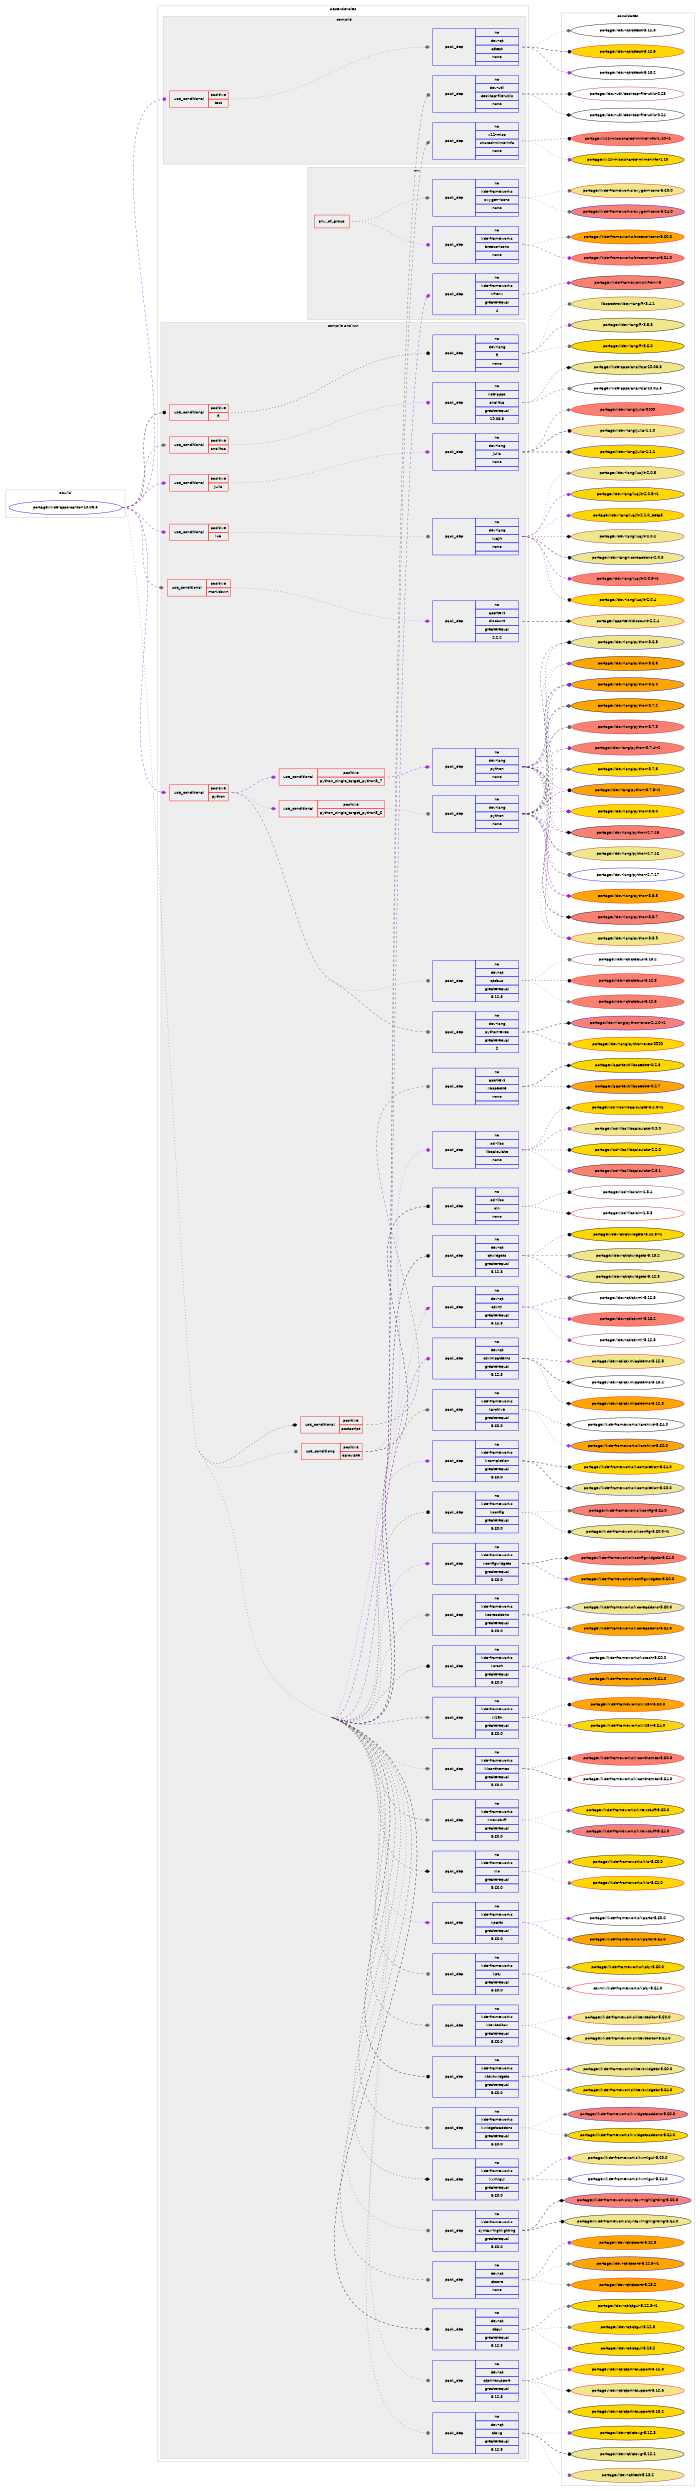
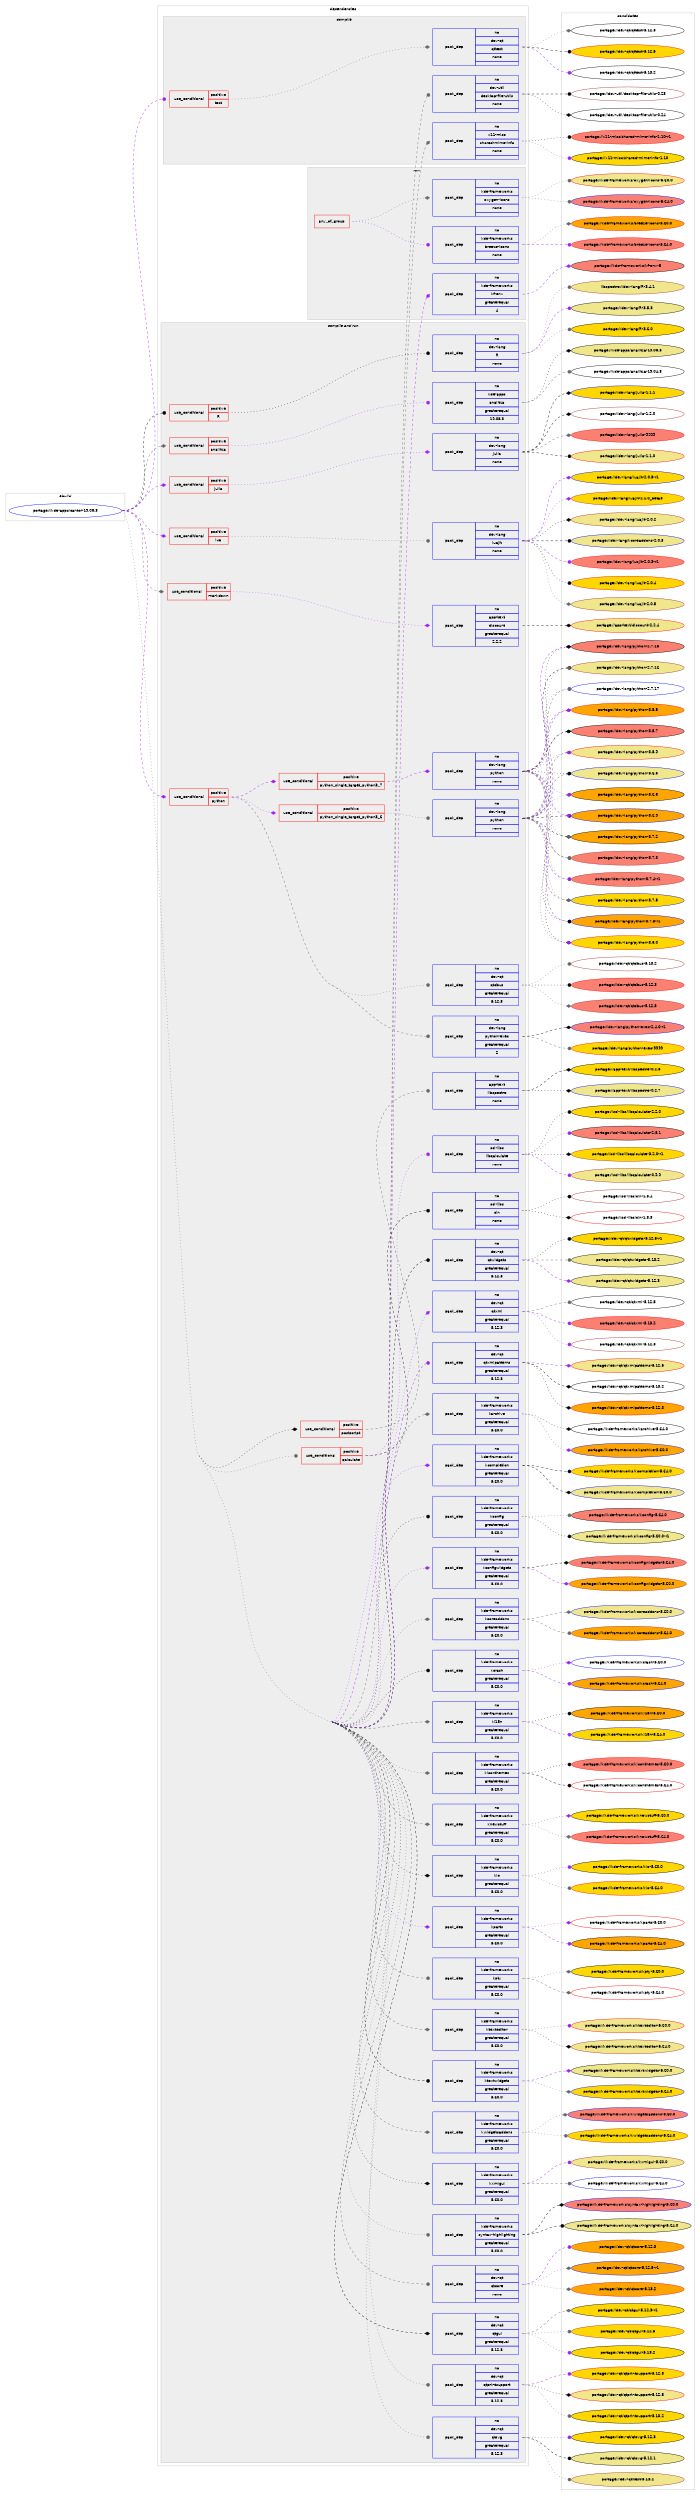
none -> (628, 414)
(628, 1086) -> (628, 1091)
(628, 1705) -> (628, 1714)
(628, 1831) -> (628, 1837)
(628, 1883) -> (628, 1888)
(628, 1918) -> (628, 1923)
(628, 1988) -> (628, 1993)
(628, 2135) -> (628, 2136)
